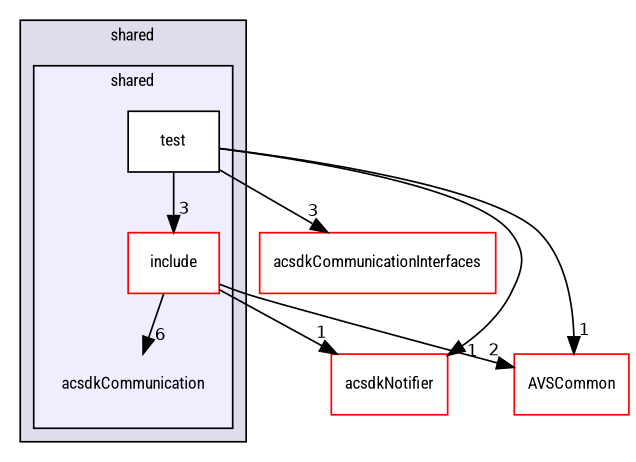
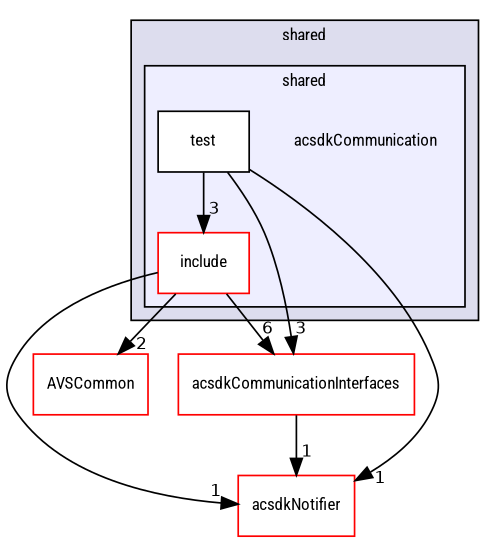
(502, 210) -> none
(156, 316) -> (245, 317)
none -> (296, 437)
